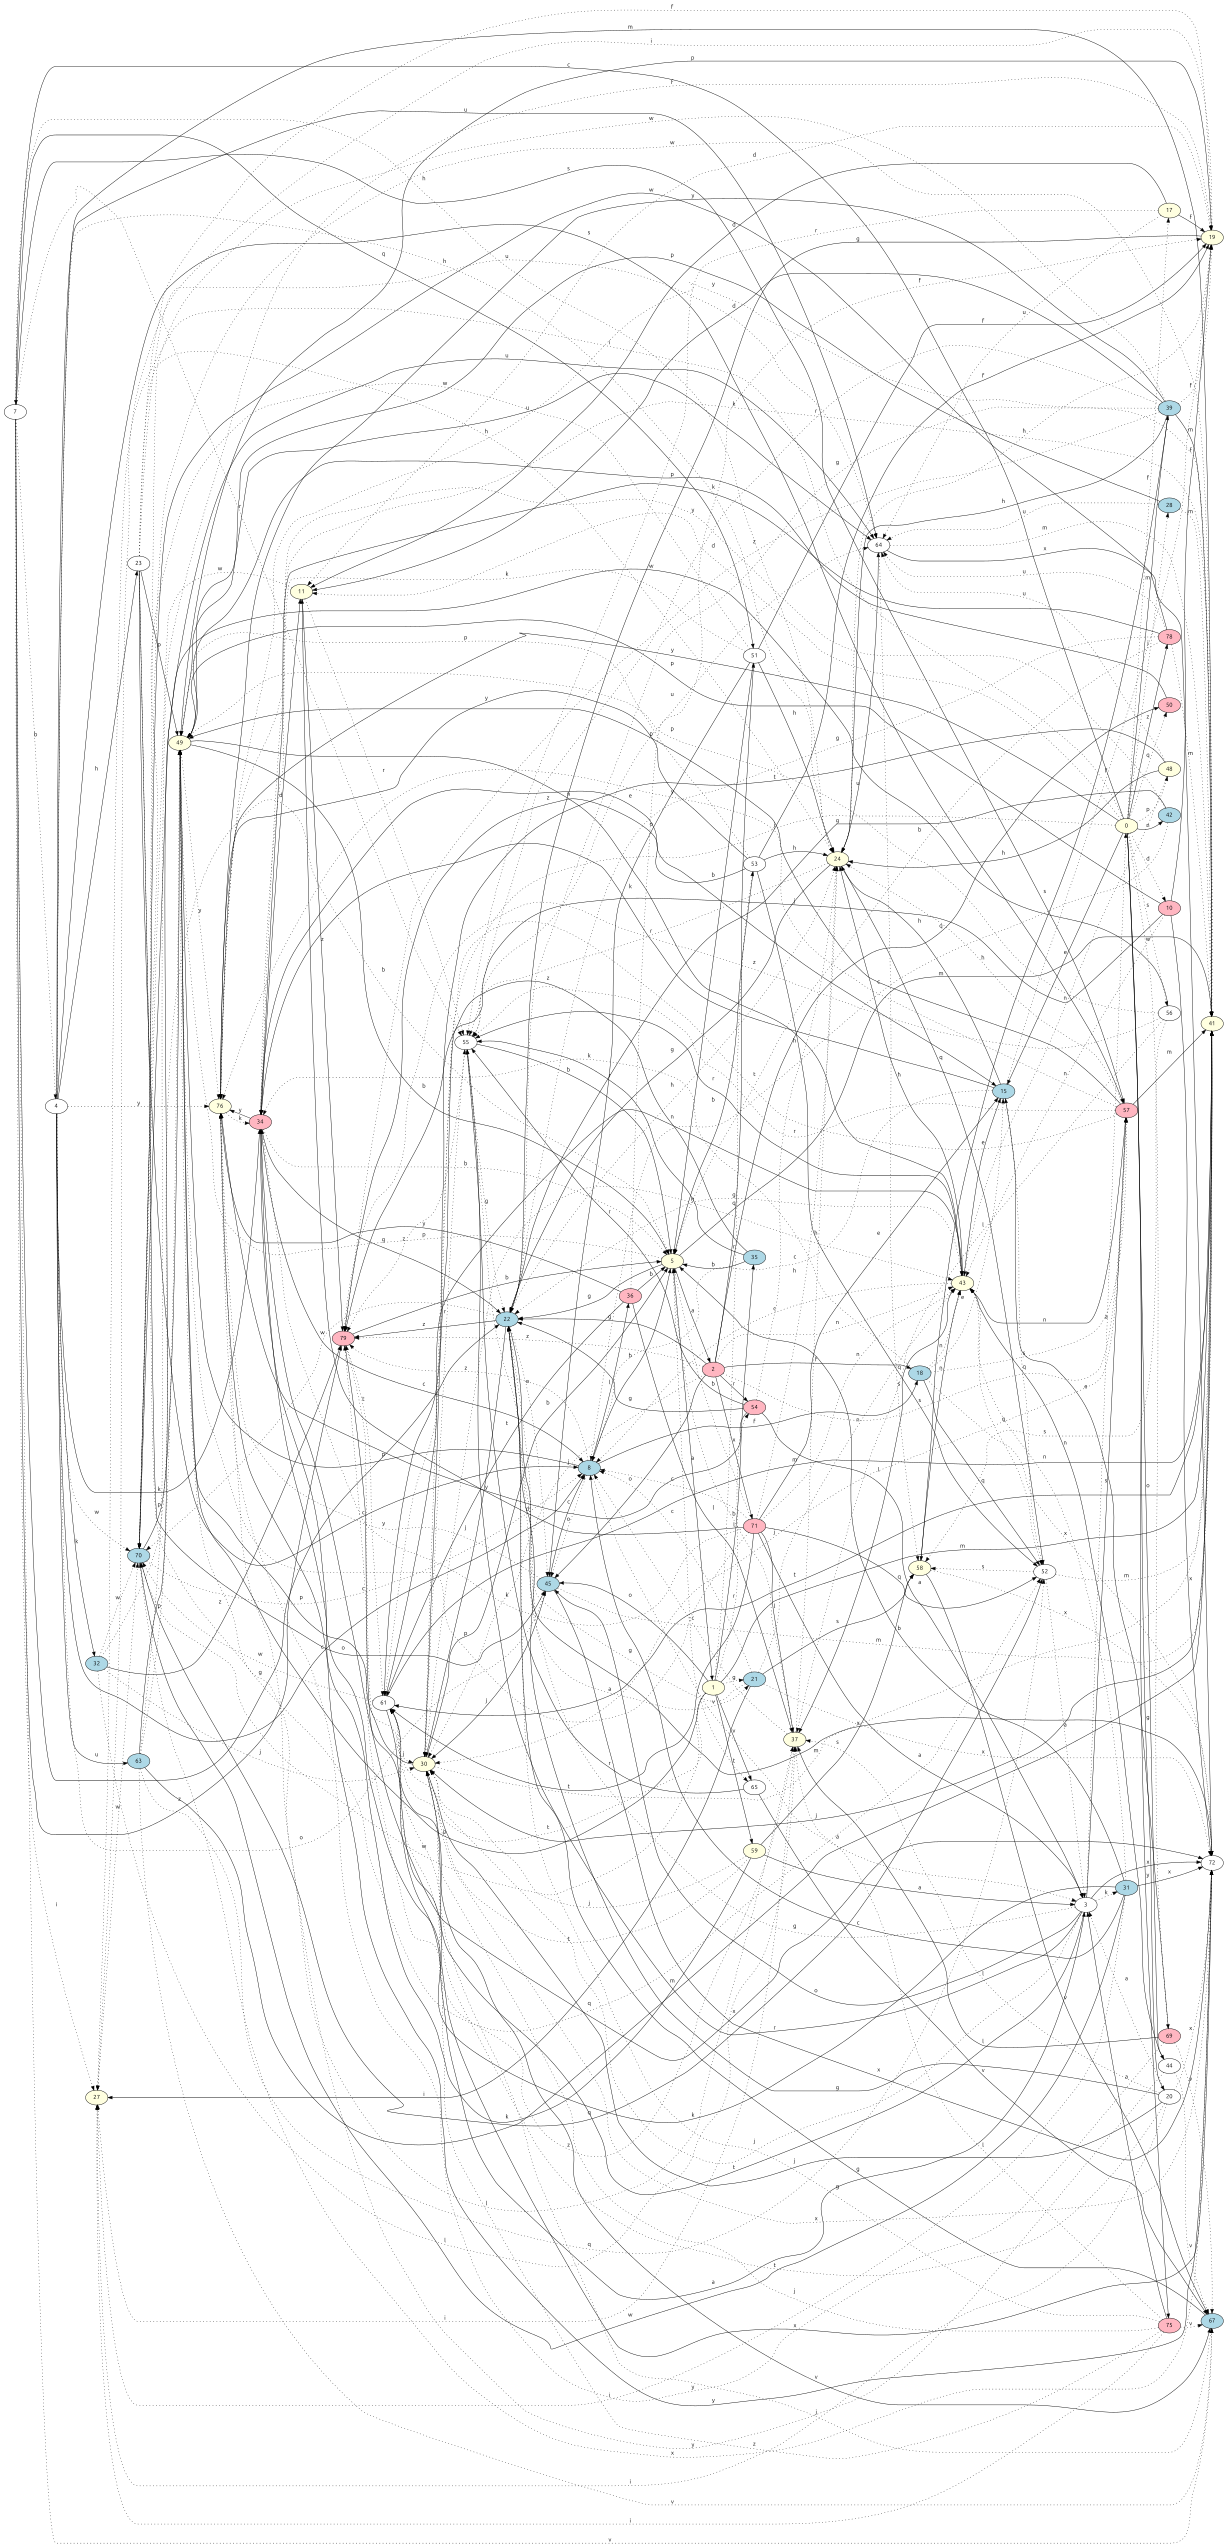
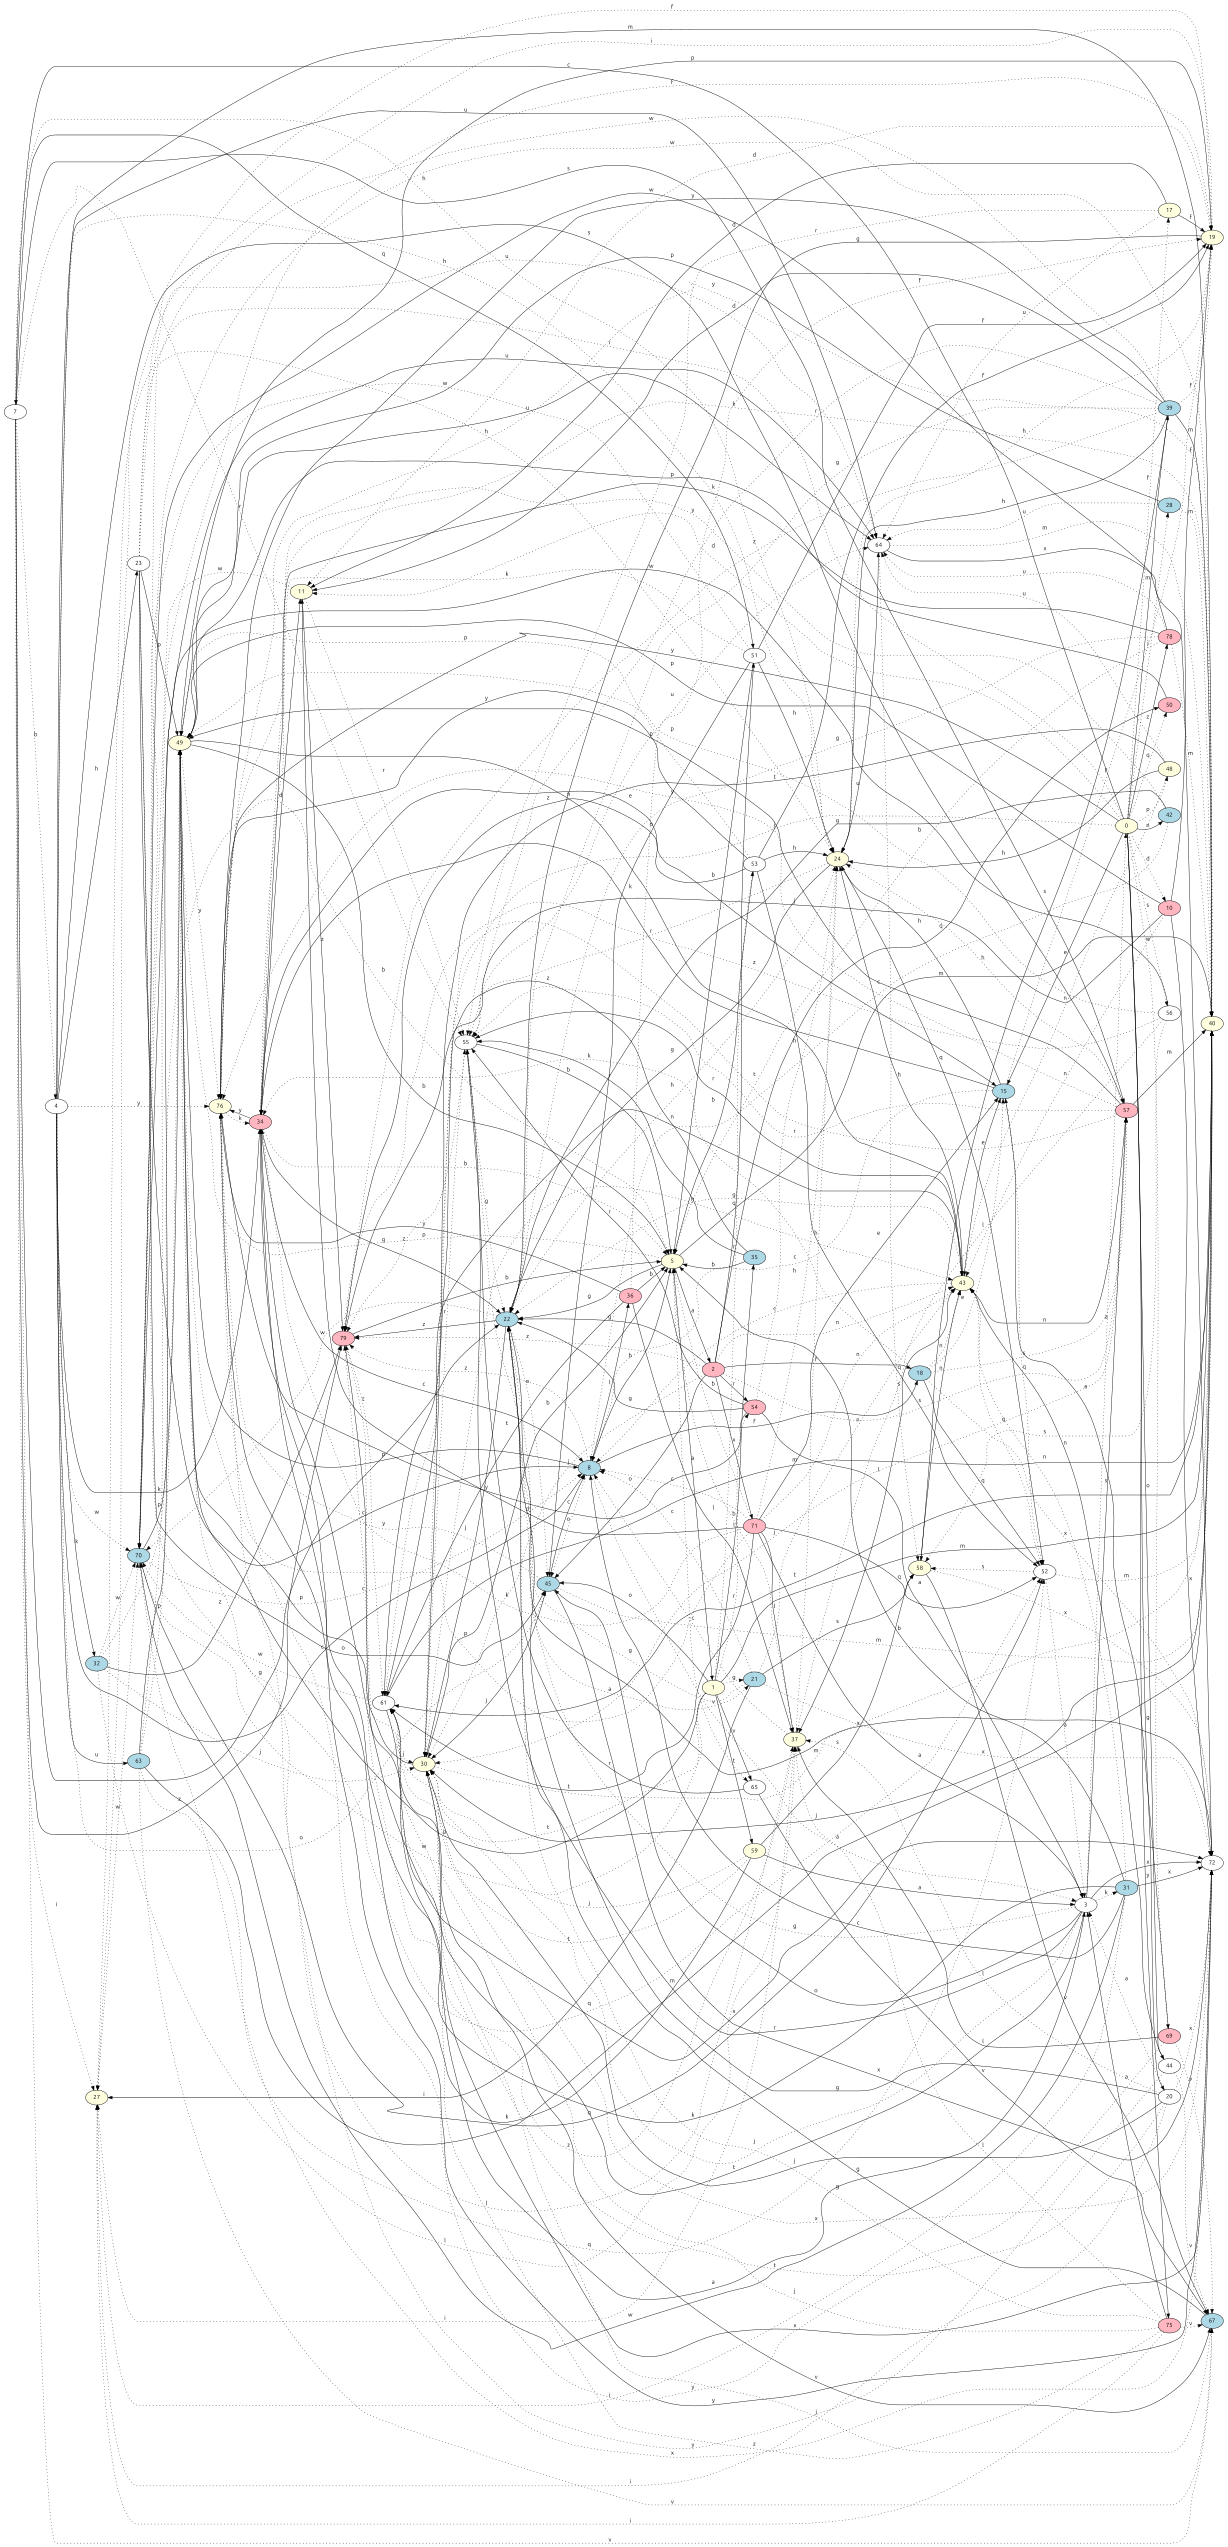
(1212, 1024) -> (1212, 1024)
